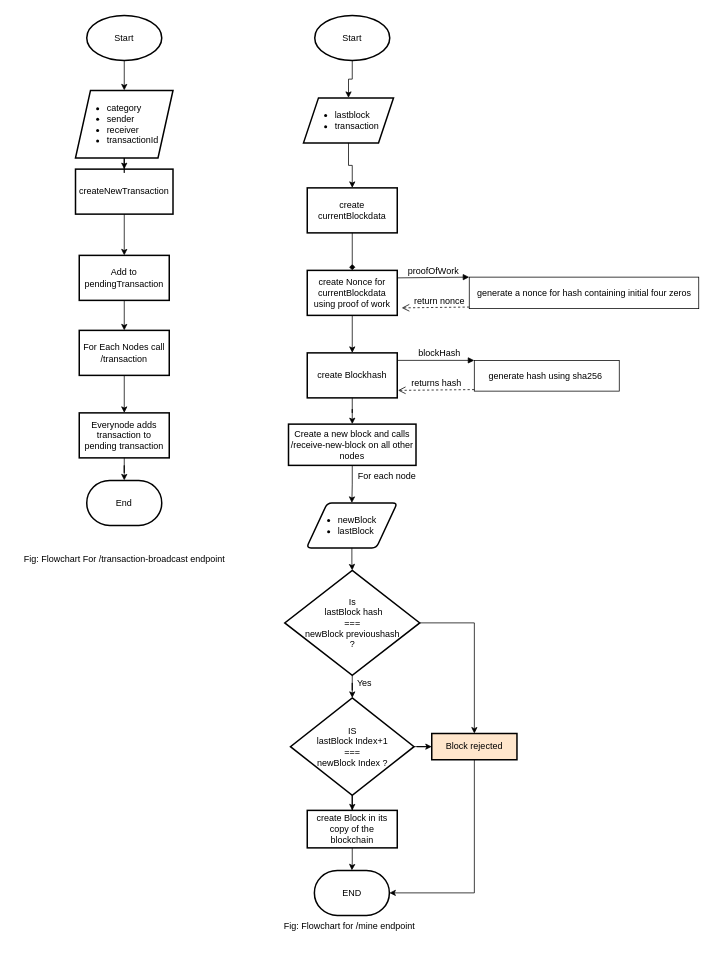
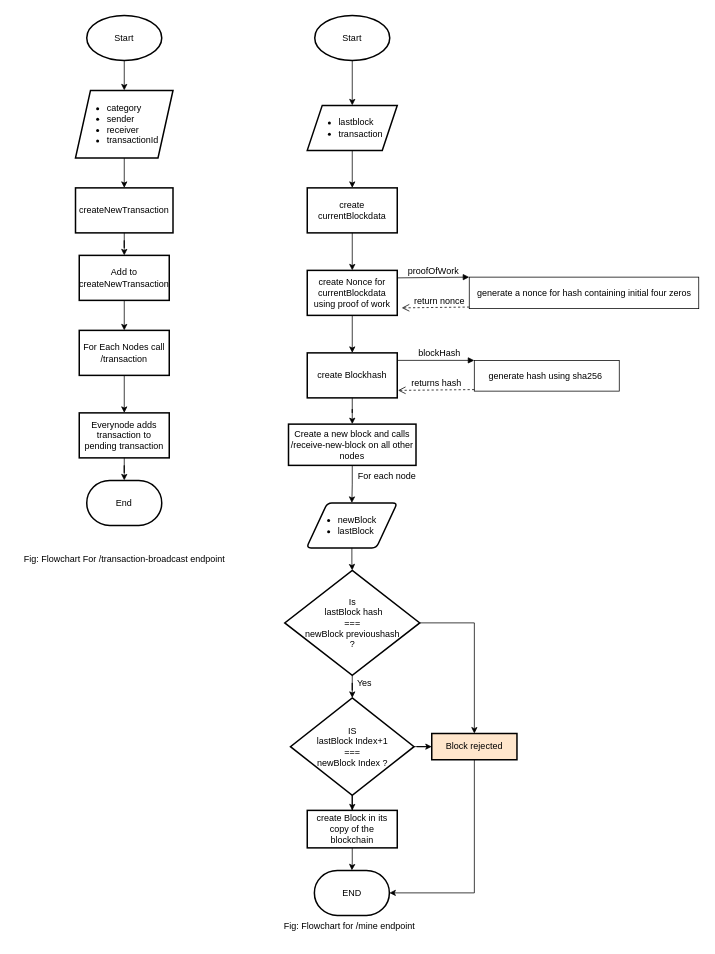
(348, 120) -> (352, 128)
(124, 192) -> (124, 210)
(352, 263) -> (352, 264)
(124, 278) -> (124, 278)
